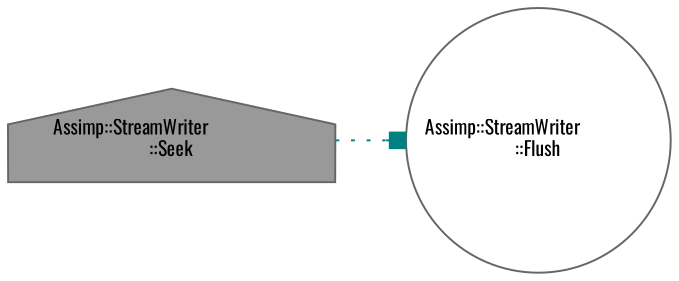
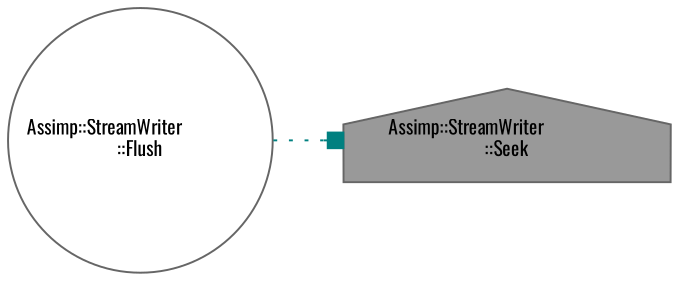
(360, 140) -> (298, 140)
